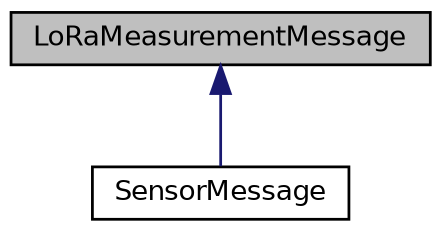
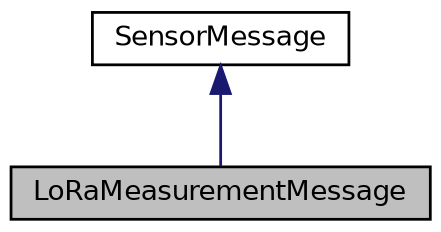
(221, 130) -> (221, 130)
